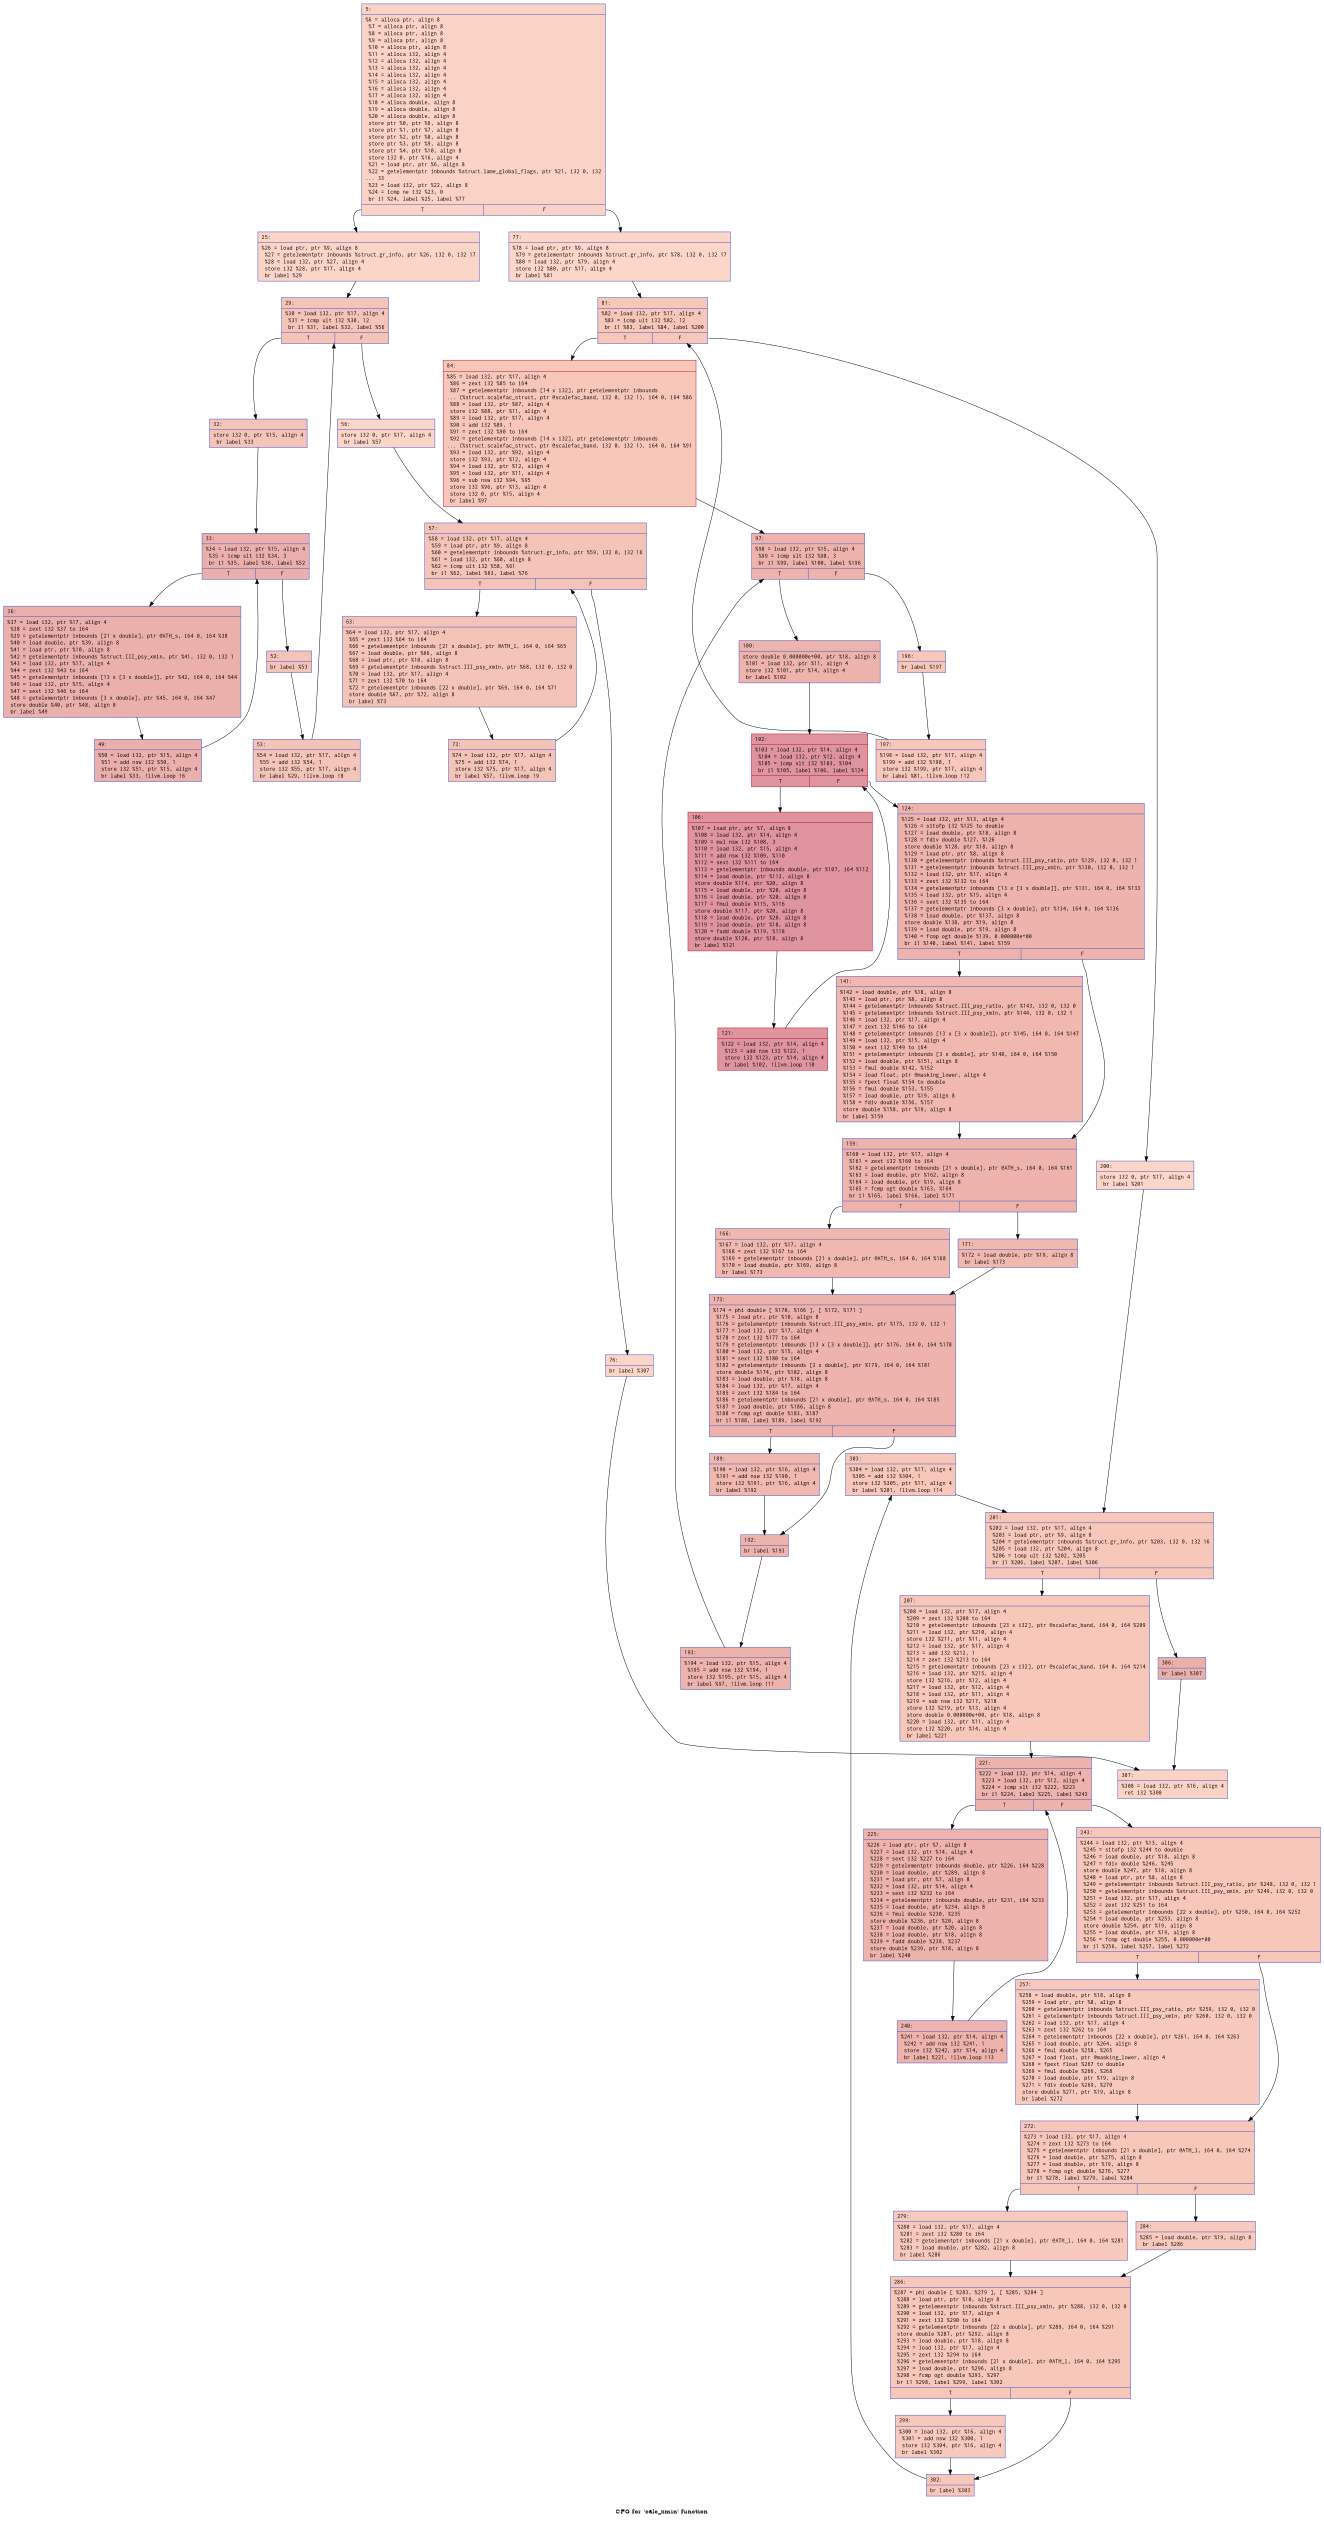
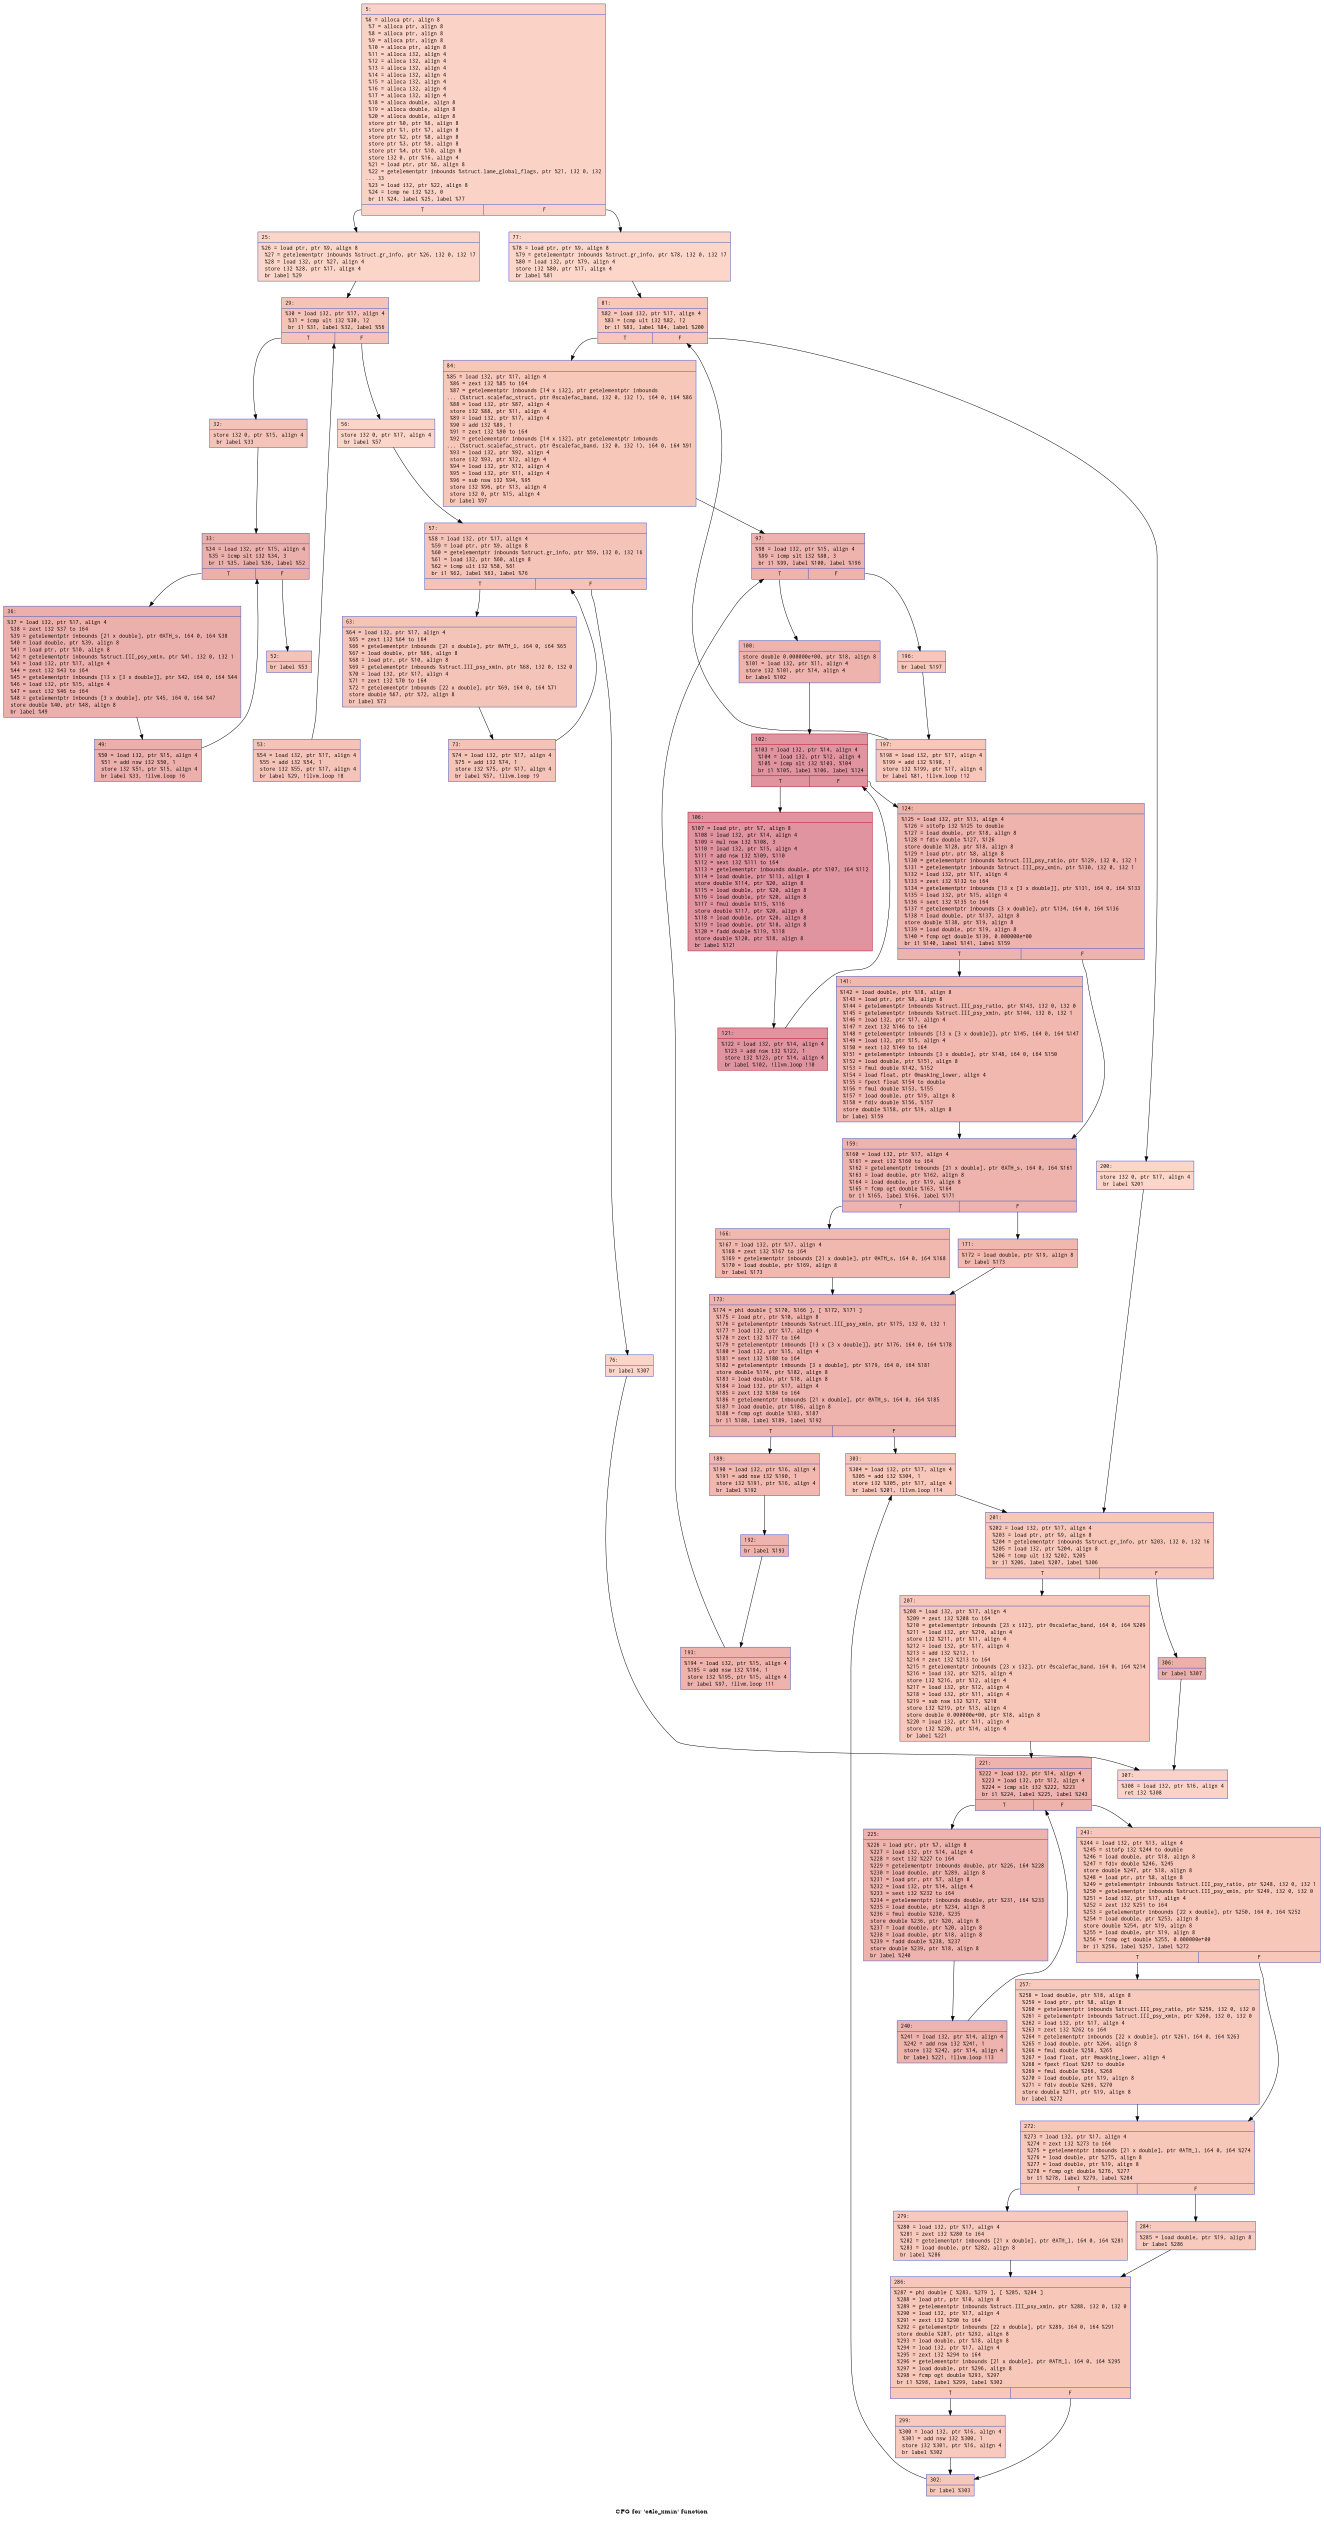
(570, 433) -> (570, 433)
(297, 704) -> none
(832, 1470) -> (894, 1443)
(950, 2445) -> (950, 2445)
